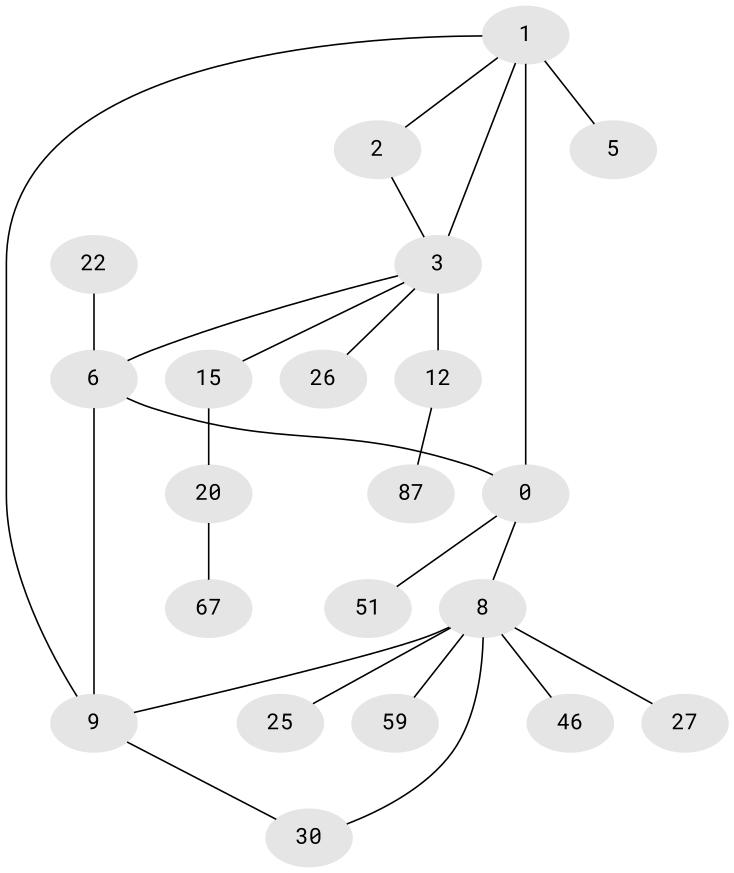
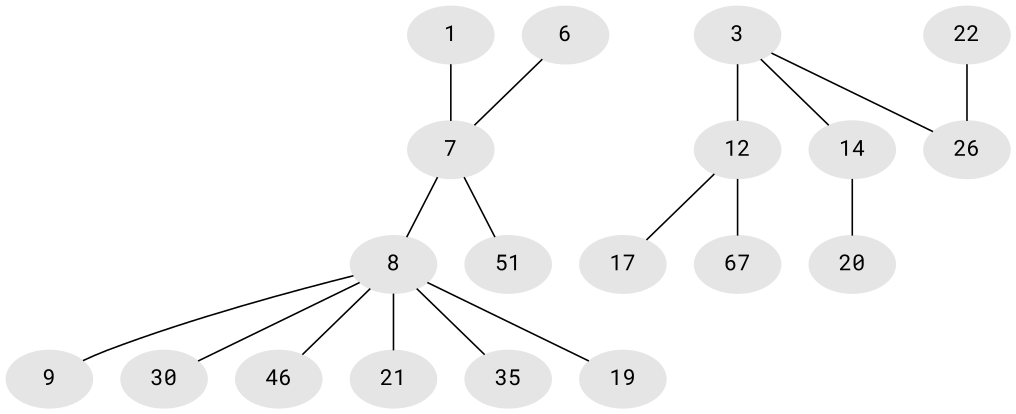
(482, 149) -> none
(378, 150) -> none
(613, 150) -> none
(20, 199) -> none
(261, 313) -> none
(94, 322) -> (967, 93)
(209, 379) -> (852, 150)
(411, 494) -> (623, 264)
(526, 494) -> (451, 150)
(94, 551) -> none
(209, 551) -> (738, 207)
(280, 723) -> (508, 379)
(395, 723) -> (623, 379)
(685, 723) -> (393, 379)
(202, 781) -> none
